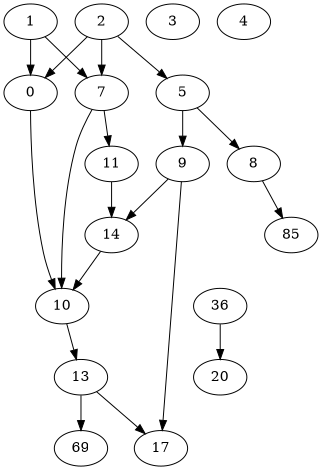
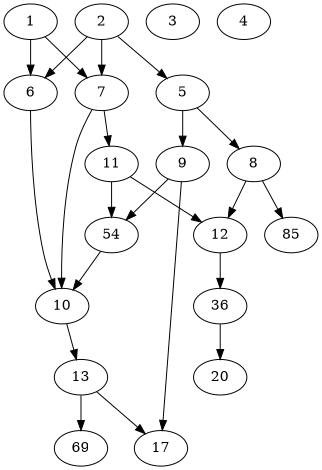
(31, 93) -> (31, 93)
(112, 235) -> (112, 235)
none -> (220, 235)
